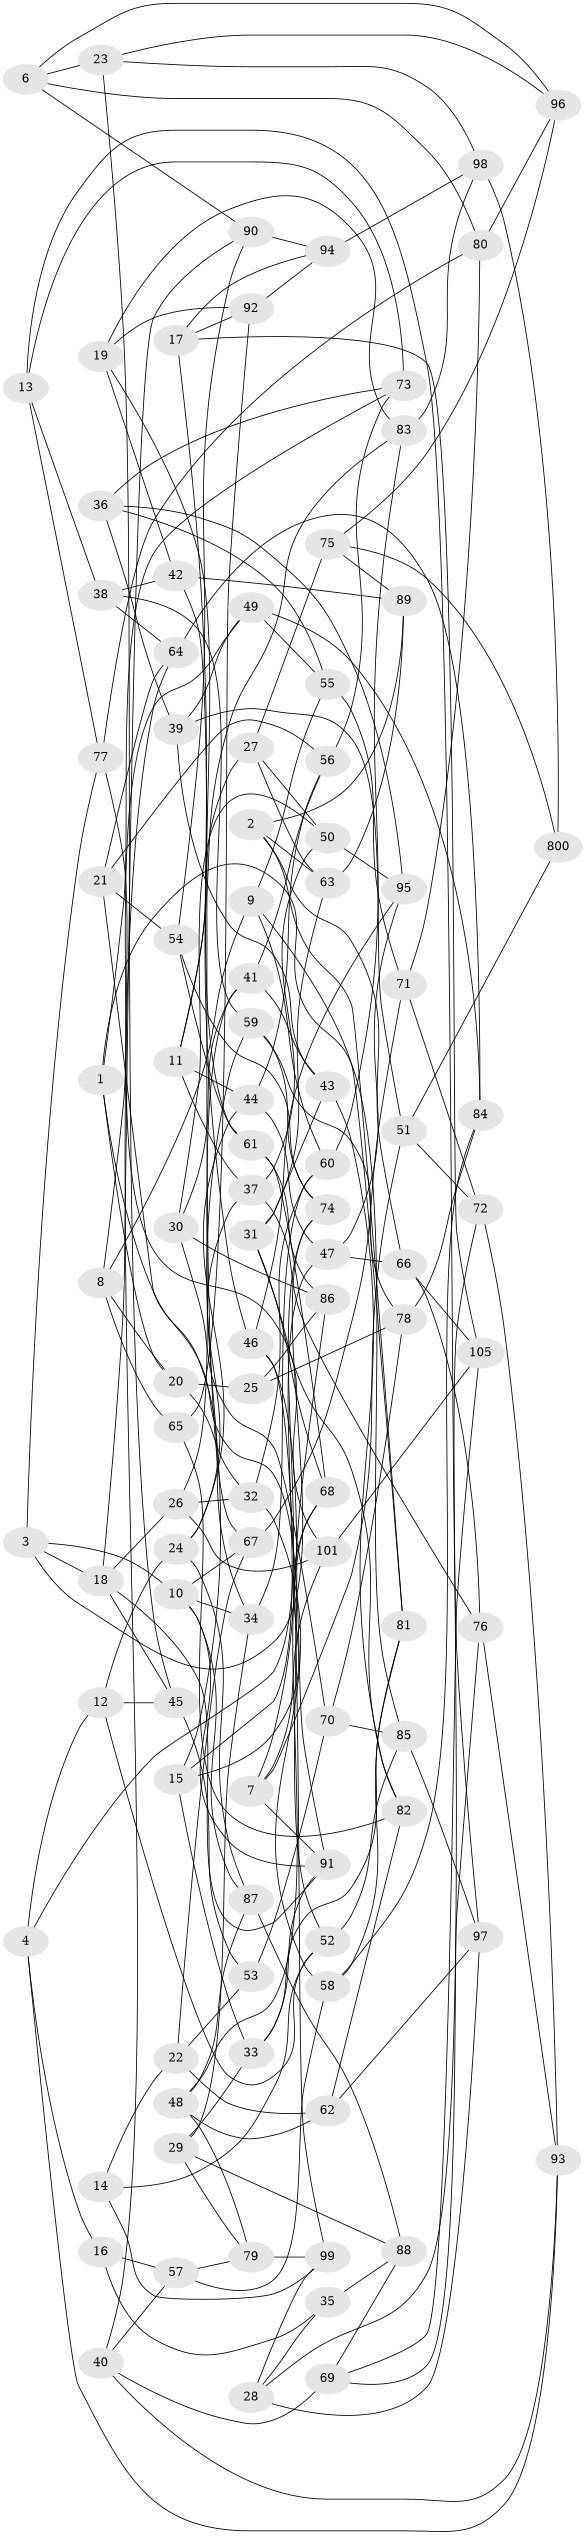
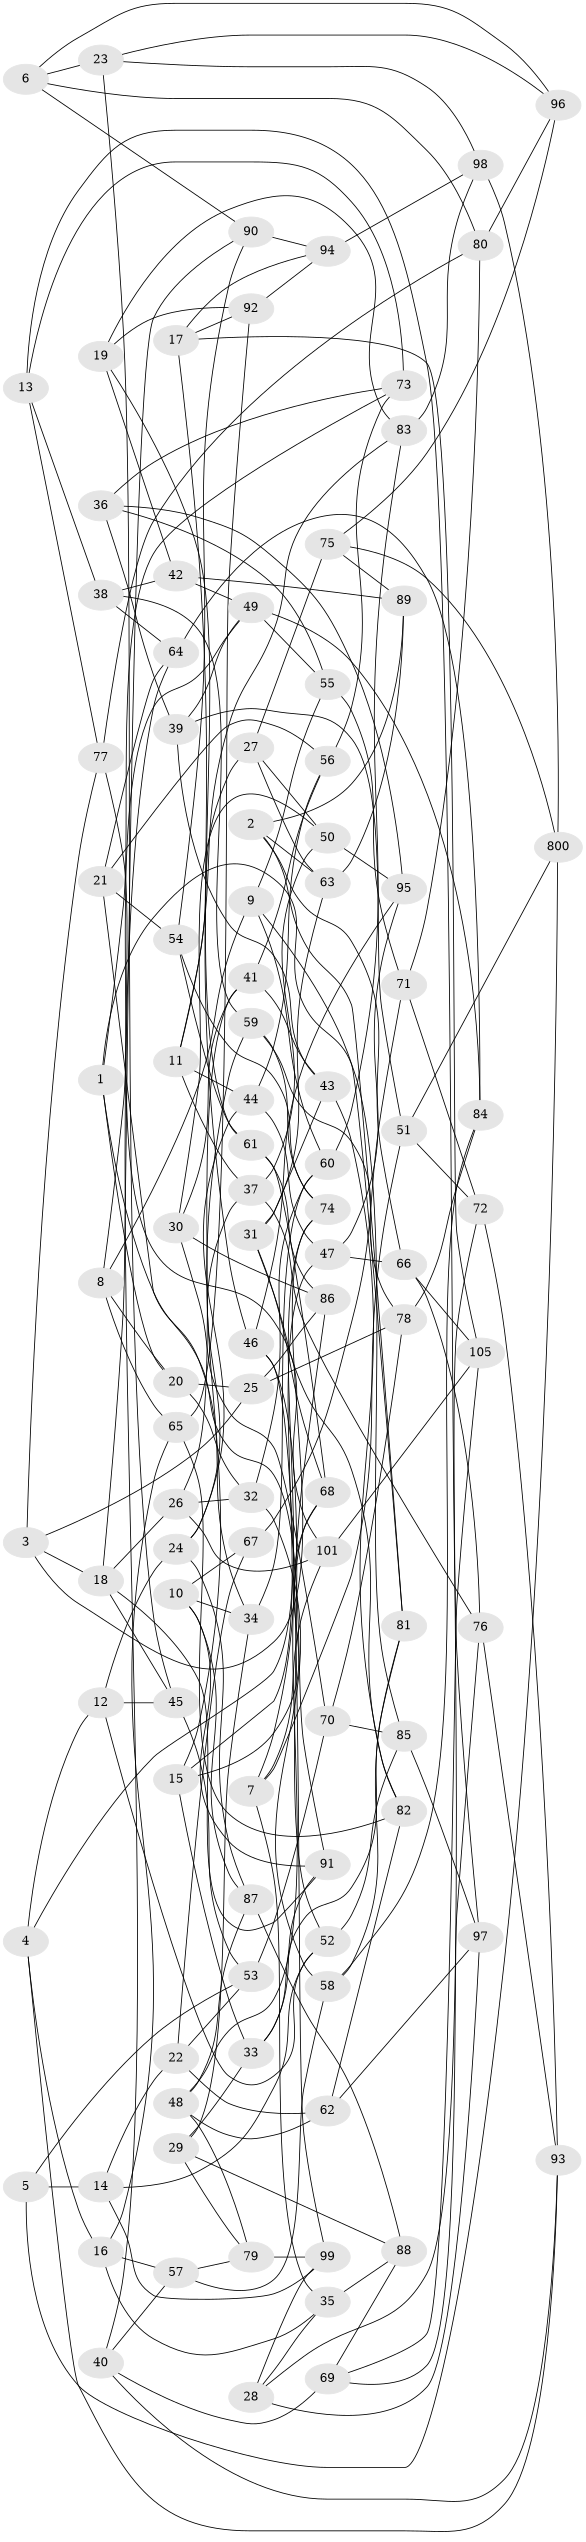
(207, 1061) -> (210, 590)
(112, 1554) -> (148, 1485)
none -> (141, 1820)
(290, 1828) -> (280, 2050)
none -> (26, 2187)
